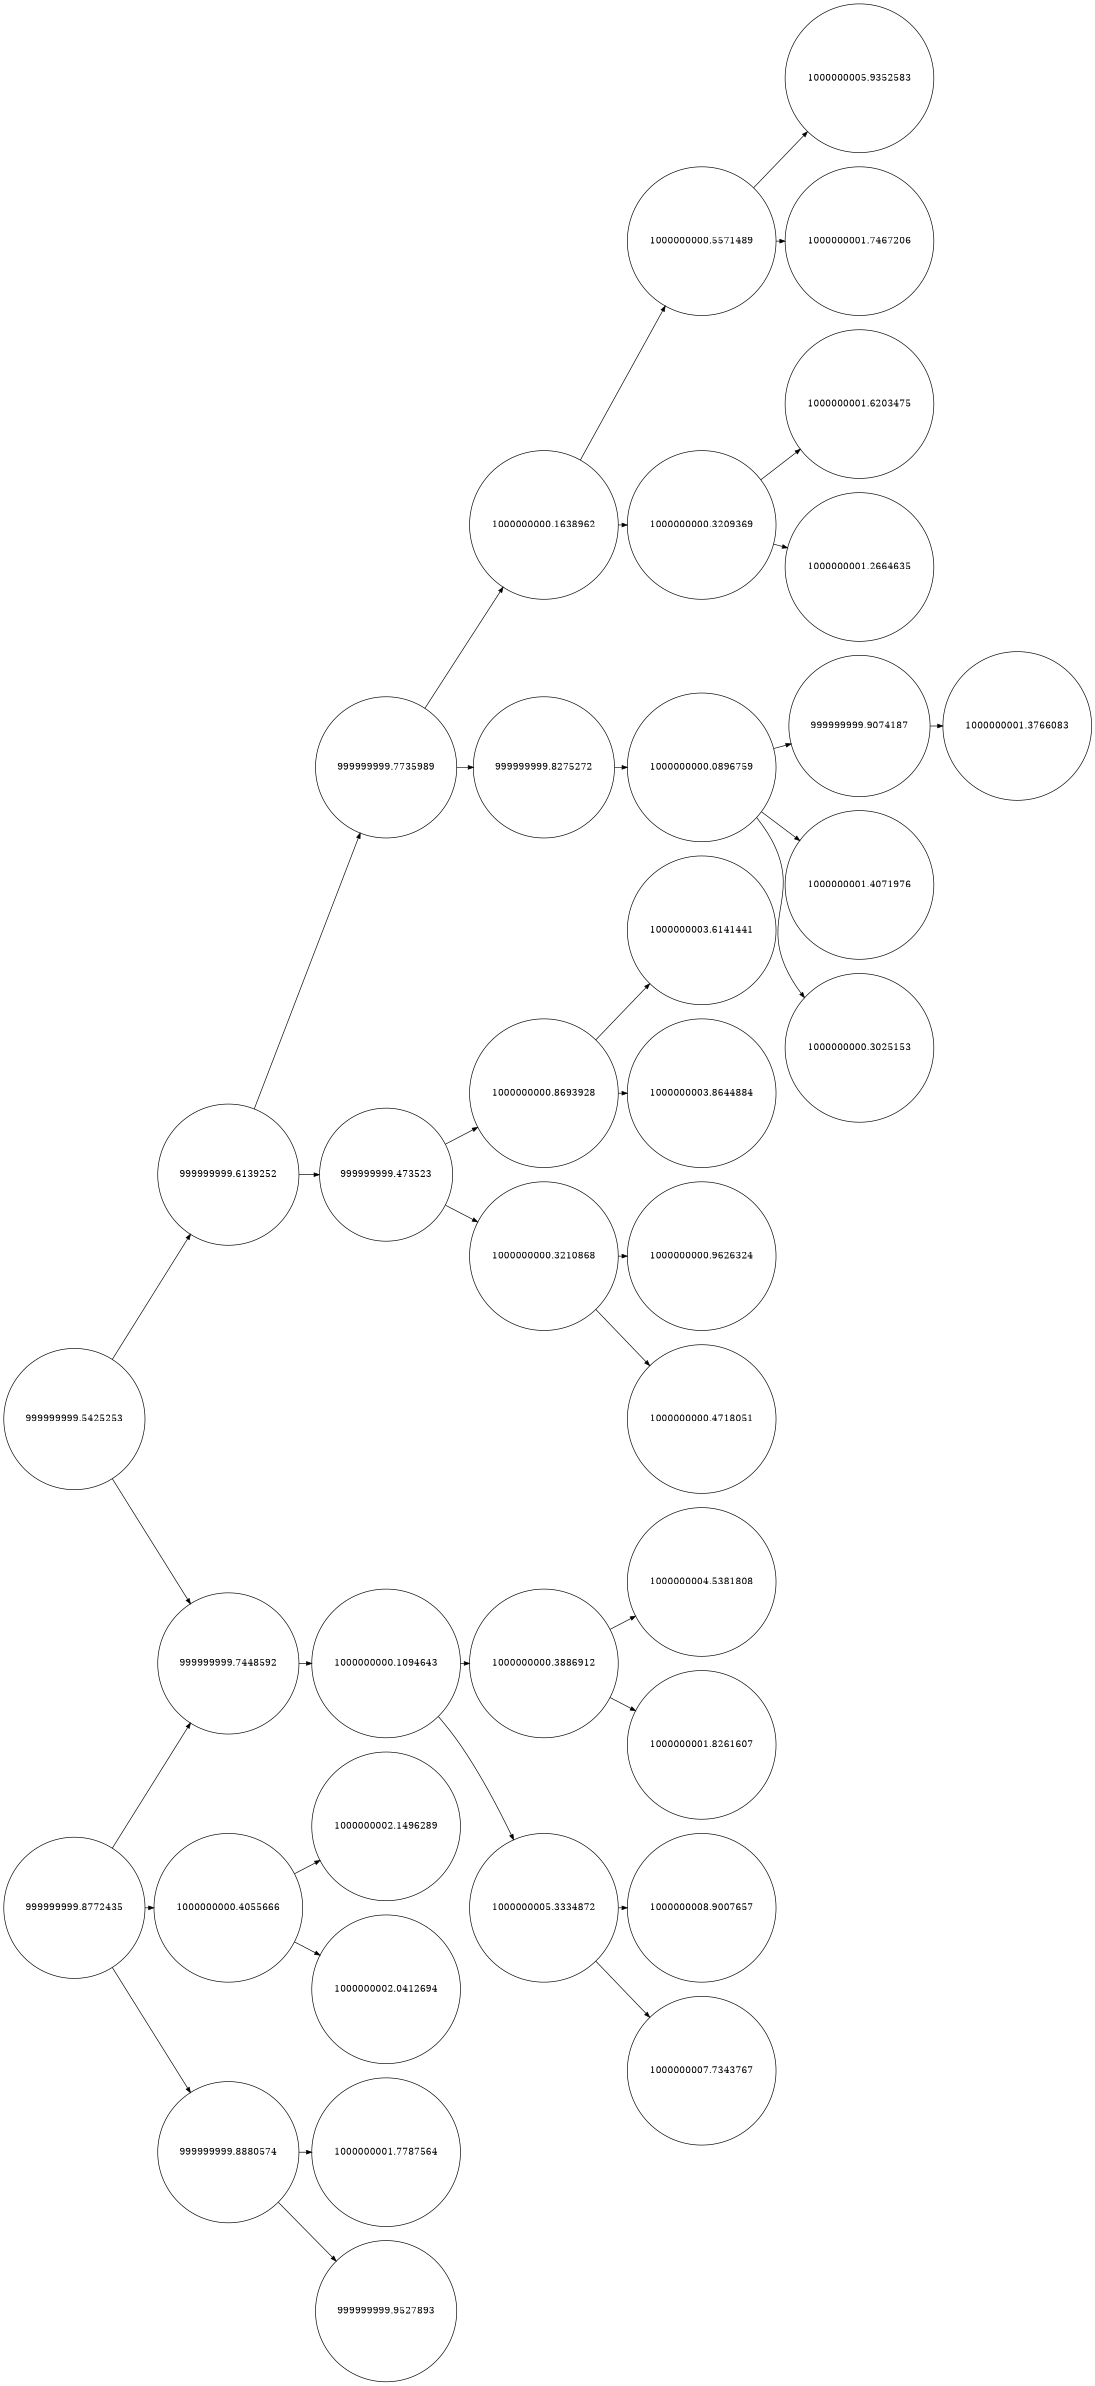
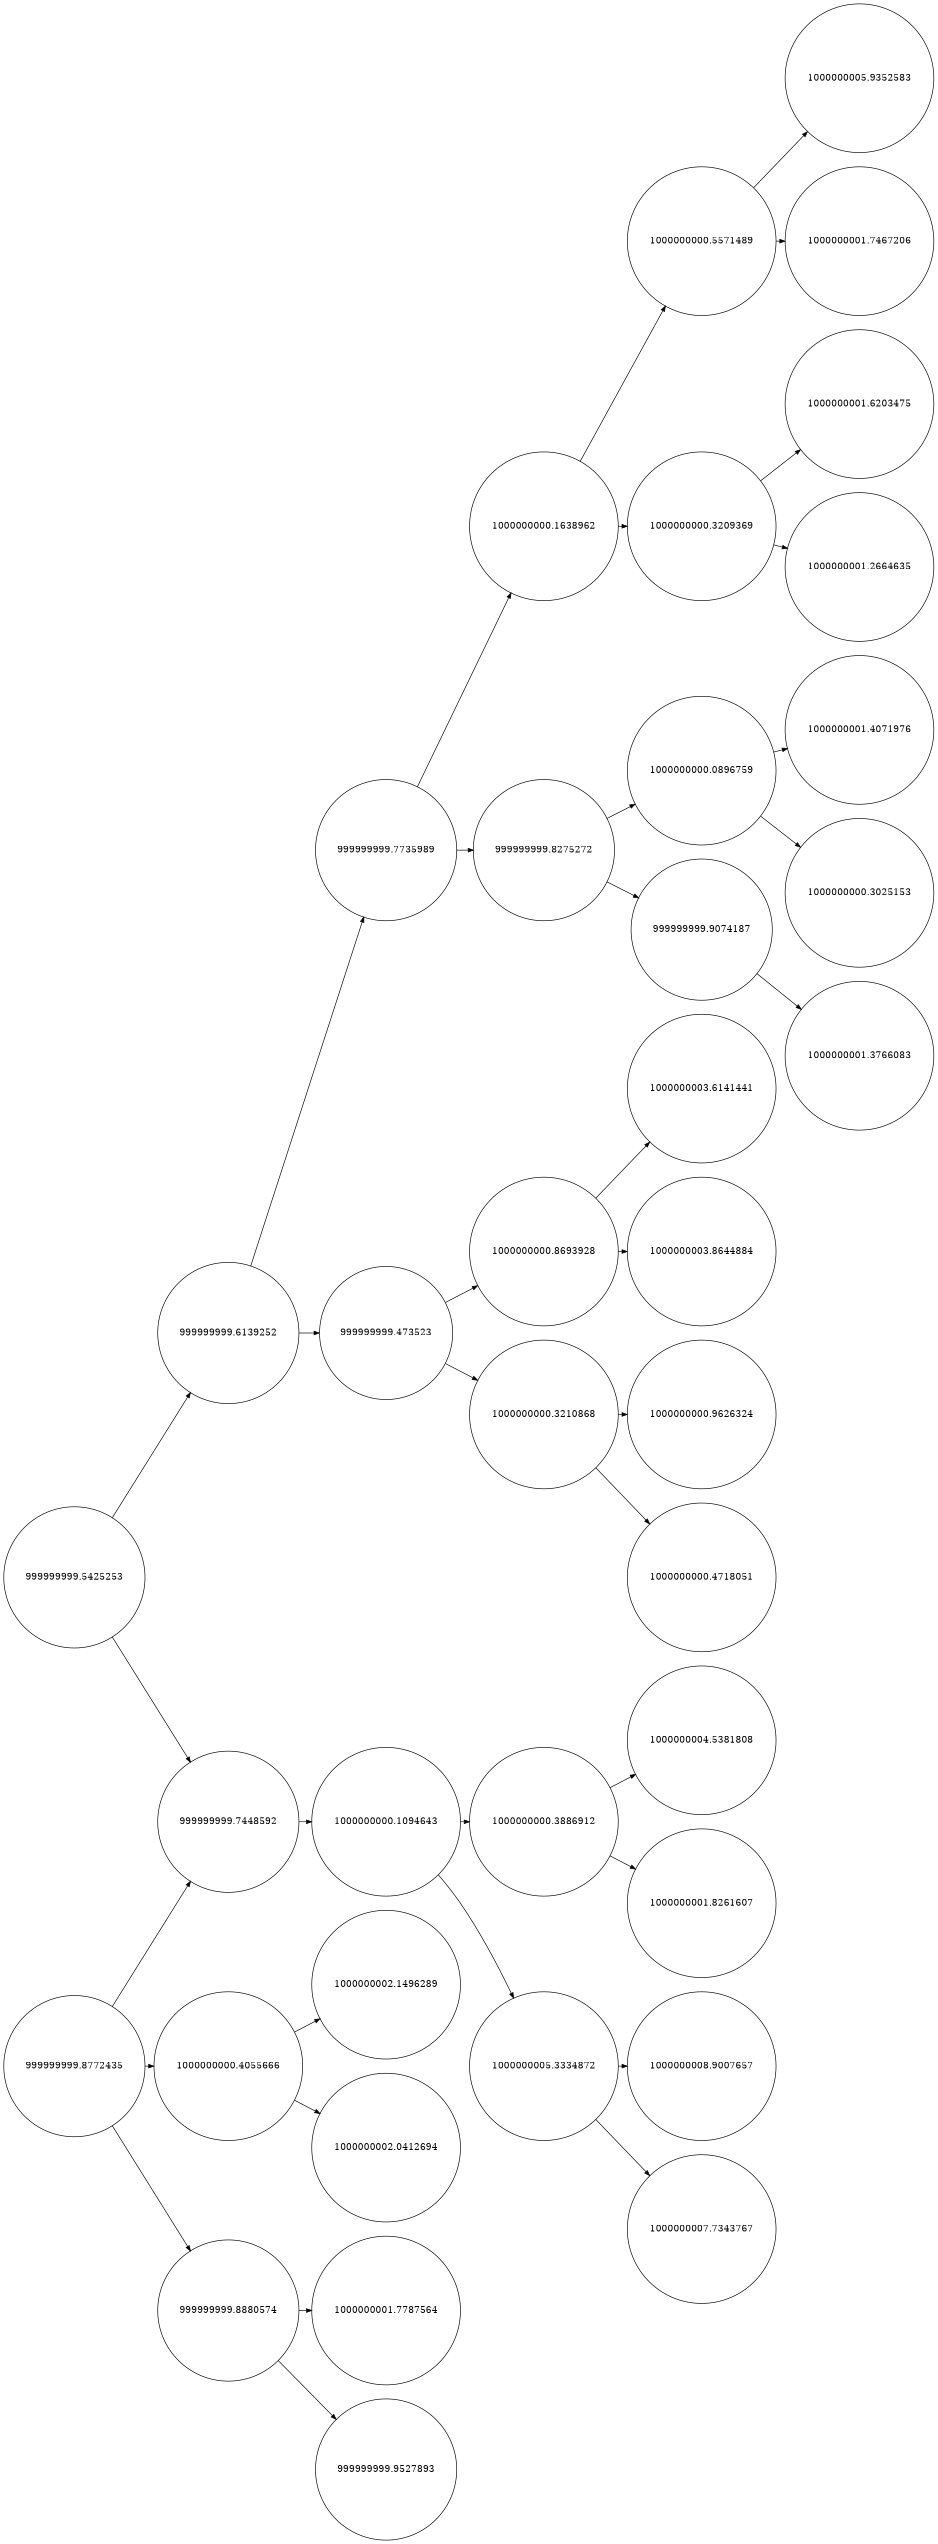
(780, 747) -> (620, 889)
